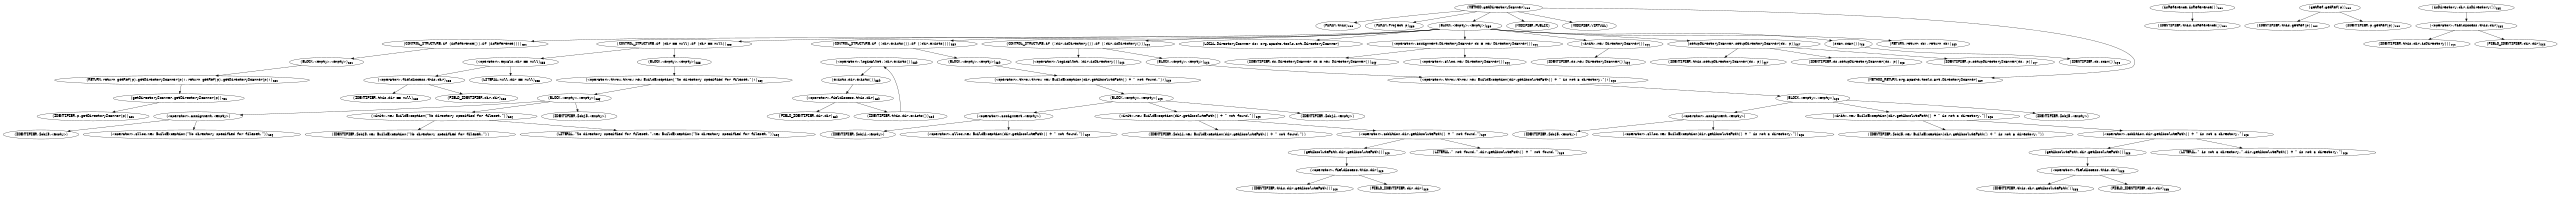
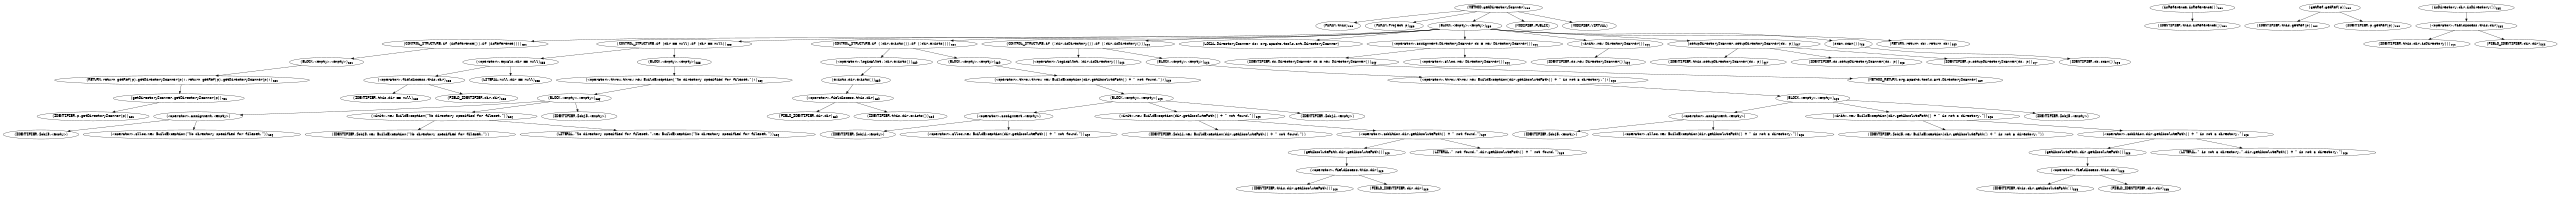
(1915, 19) -> (1611, 73)
(953, 44) -> (953, 44)
(898, 88) -> (886, 52)
